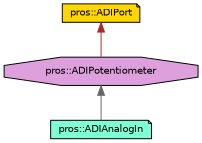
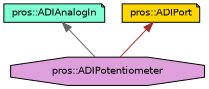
(101, 108) -> (82, 43)
